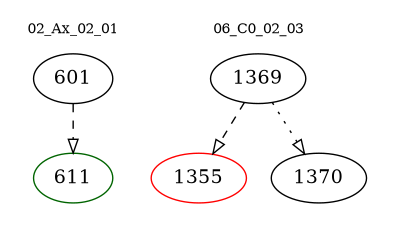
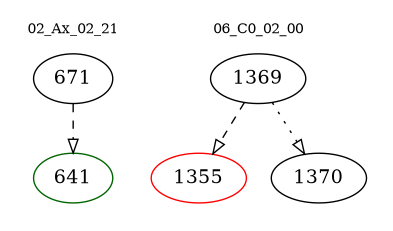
(73, 30) -> (73, 30)
(259, 30) -> (259, 30)
(73, 79) -> (73, 79)
(73, 178) -> (73, 178)
